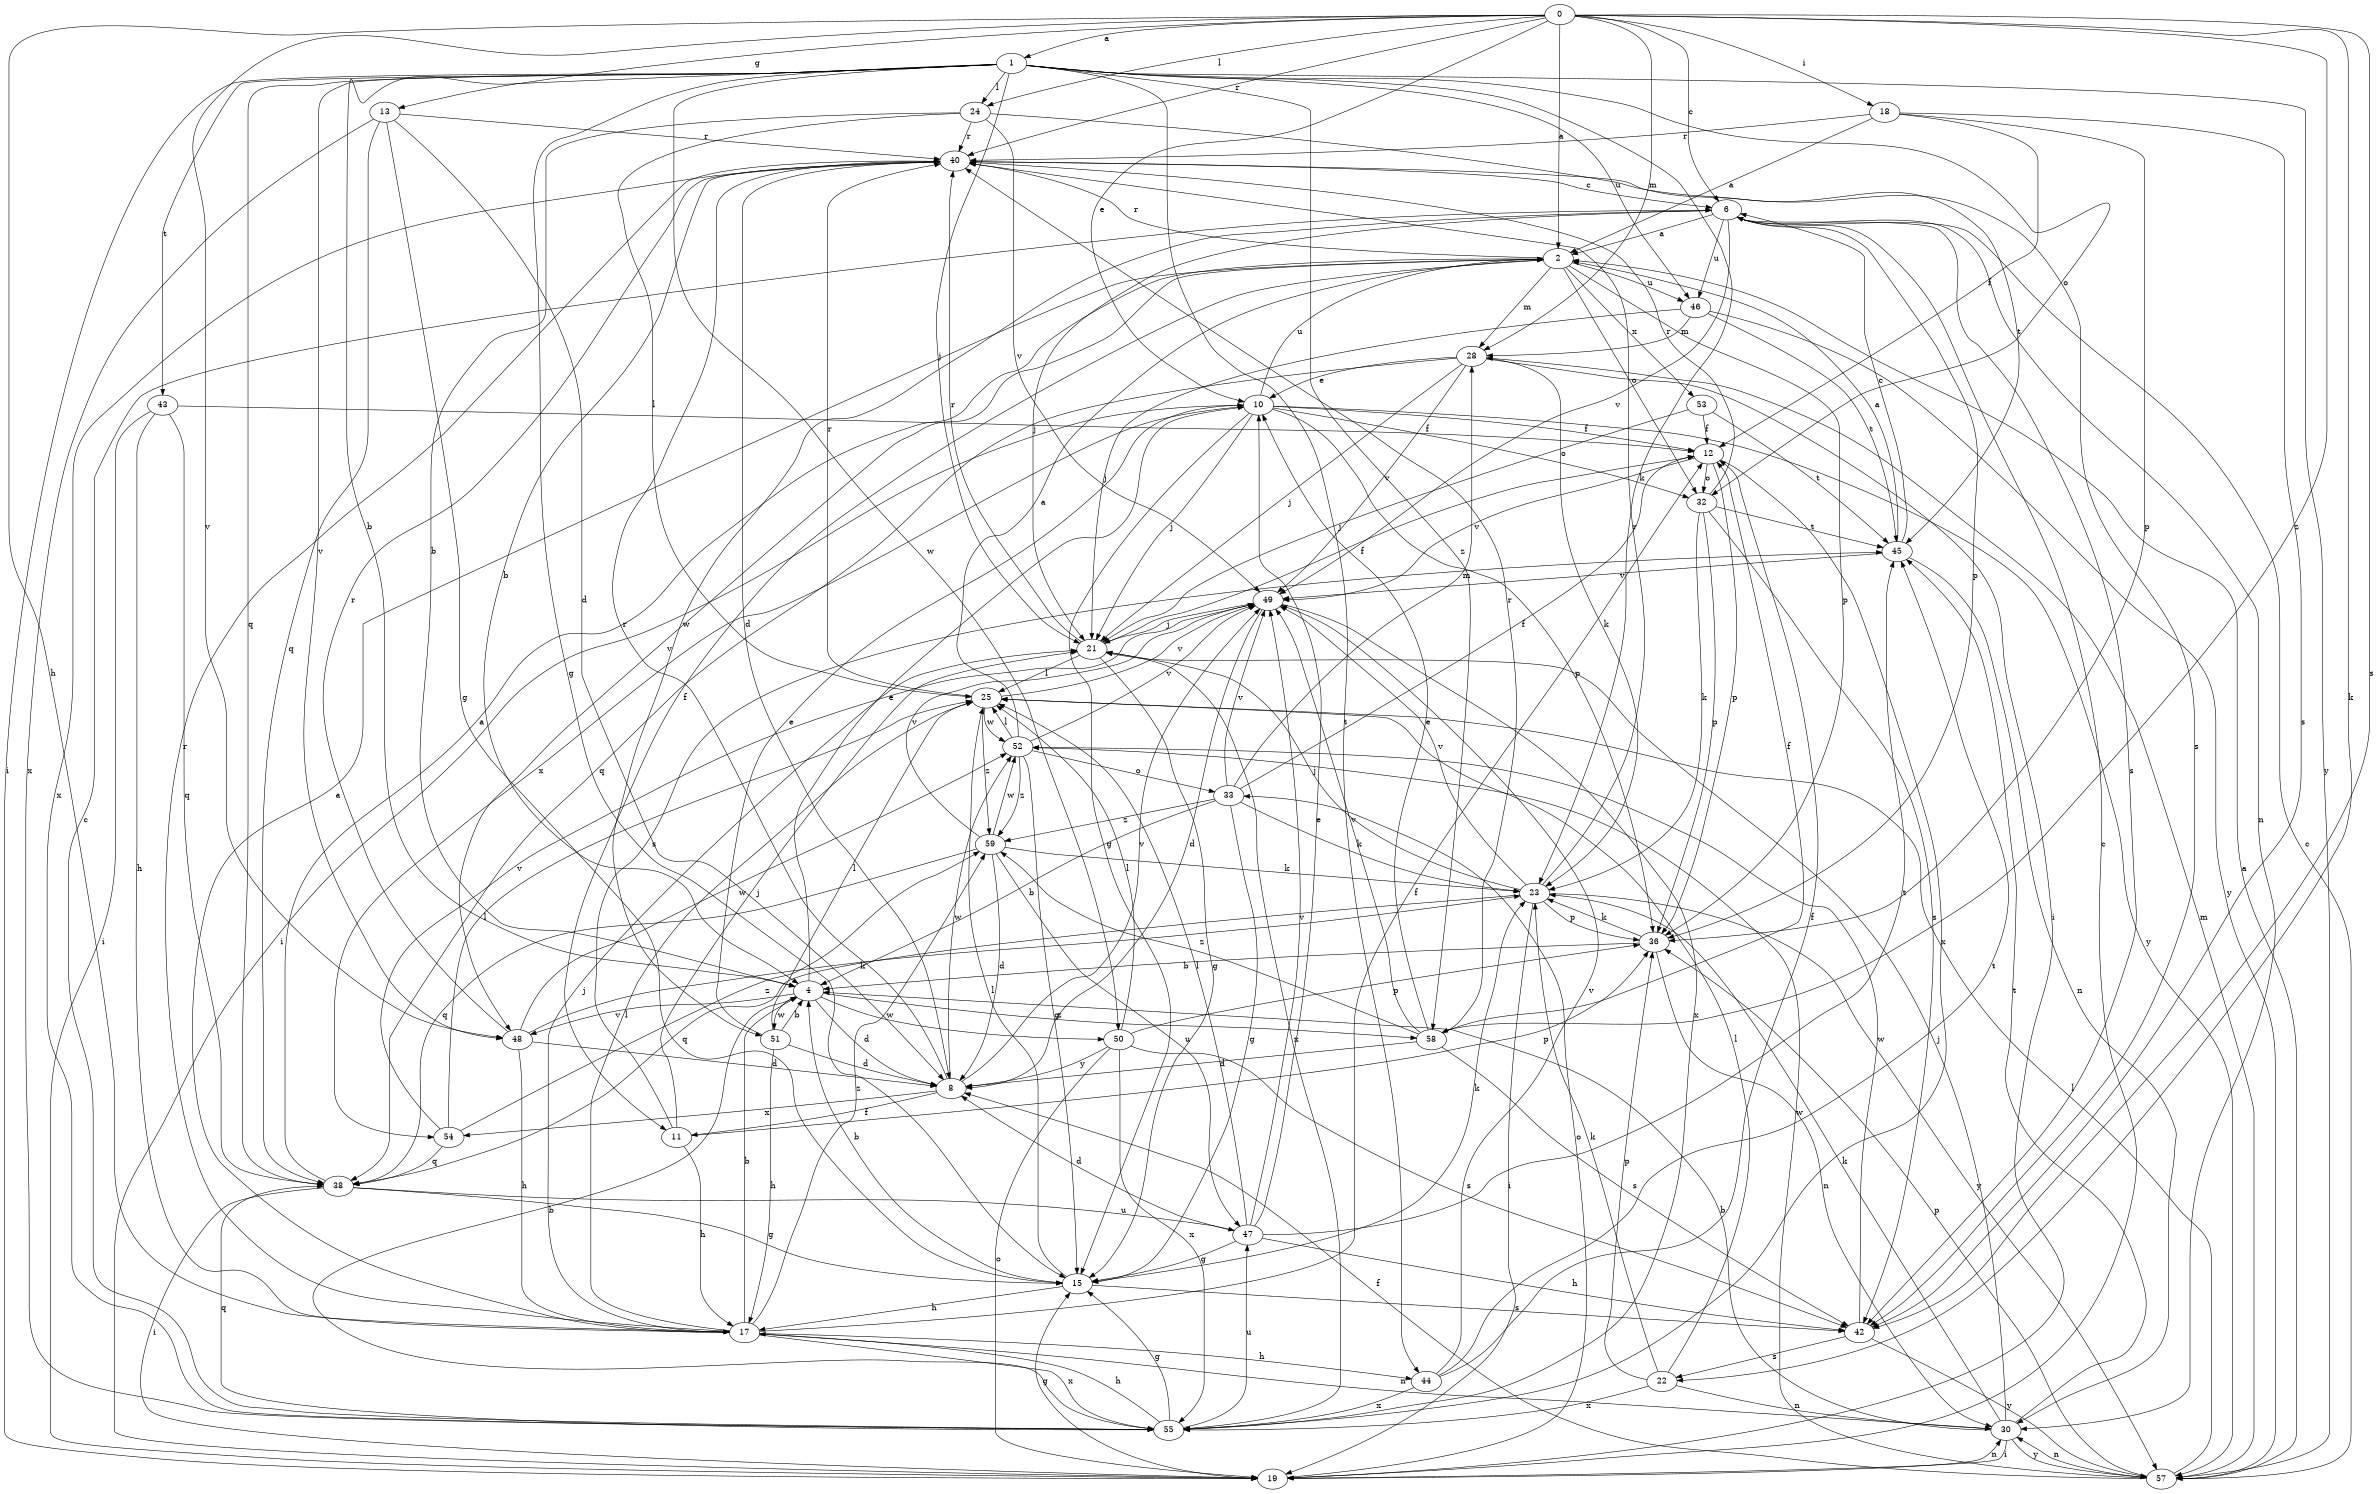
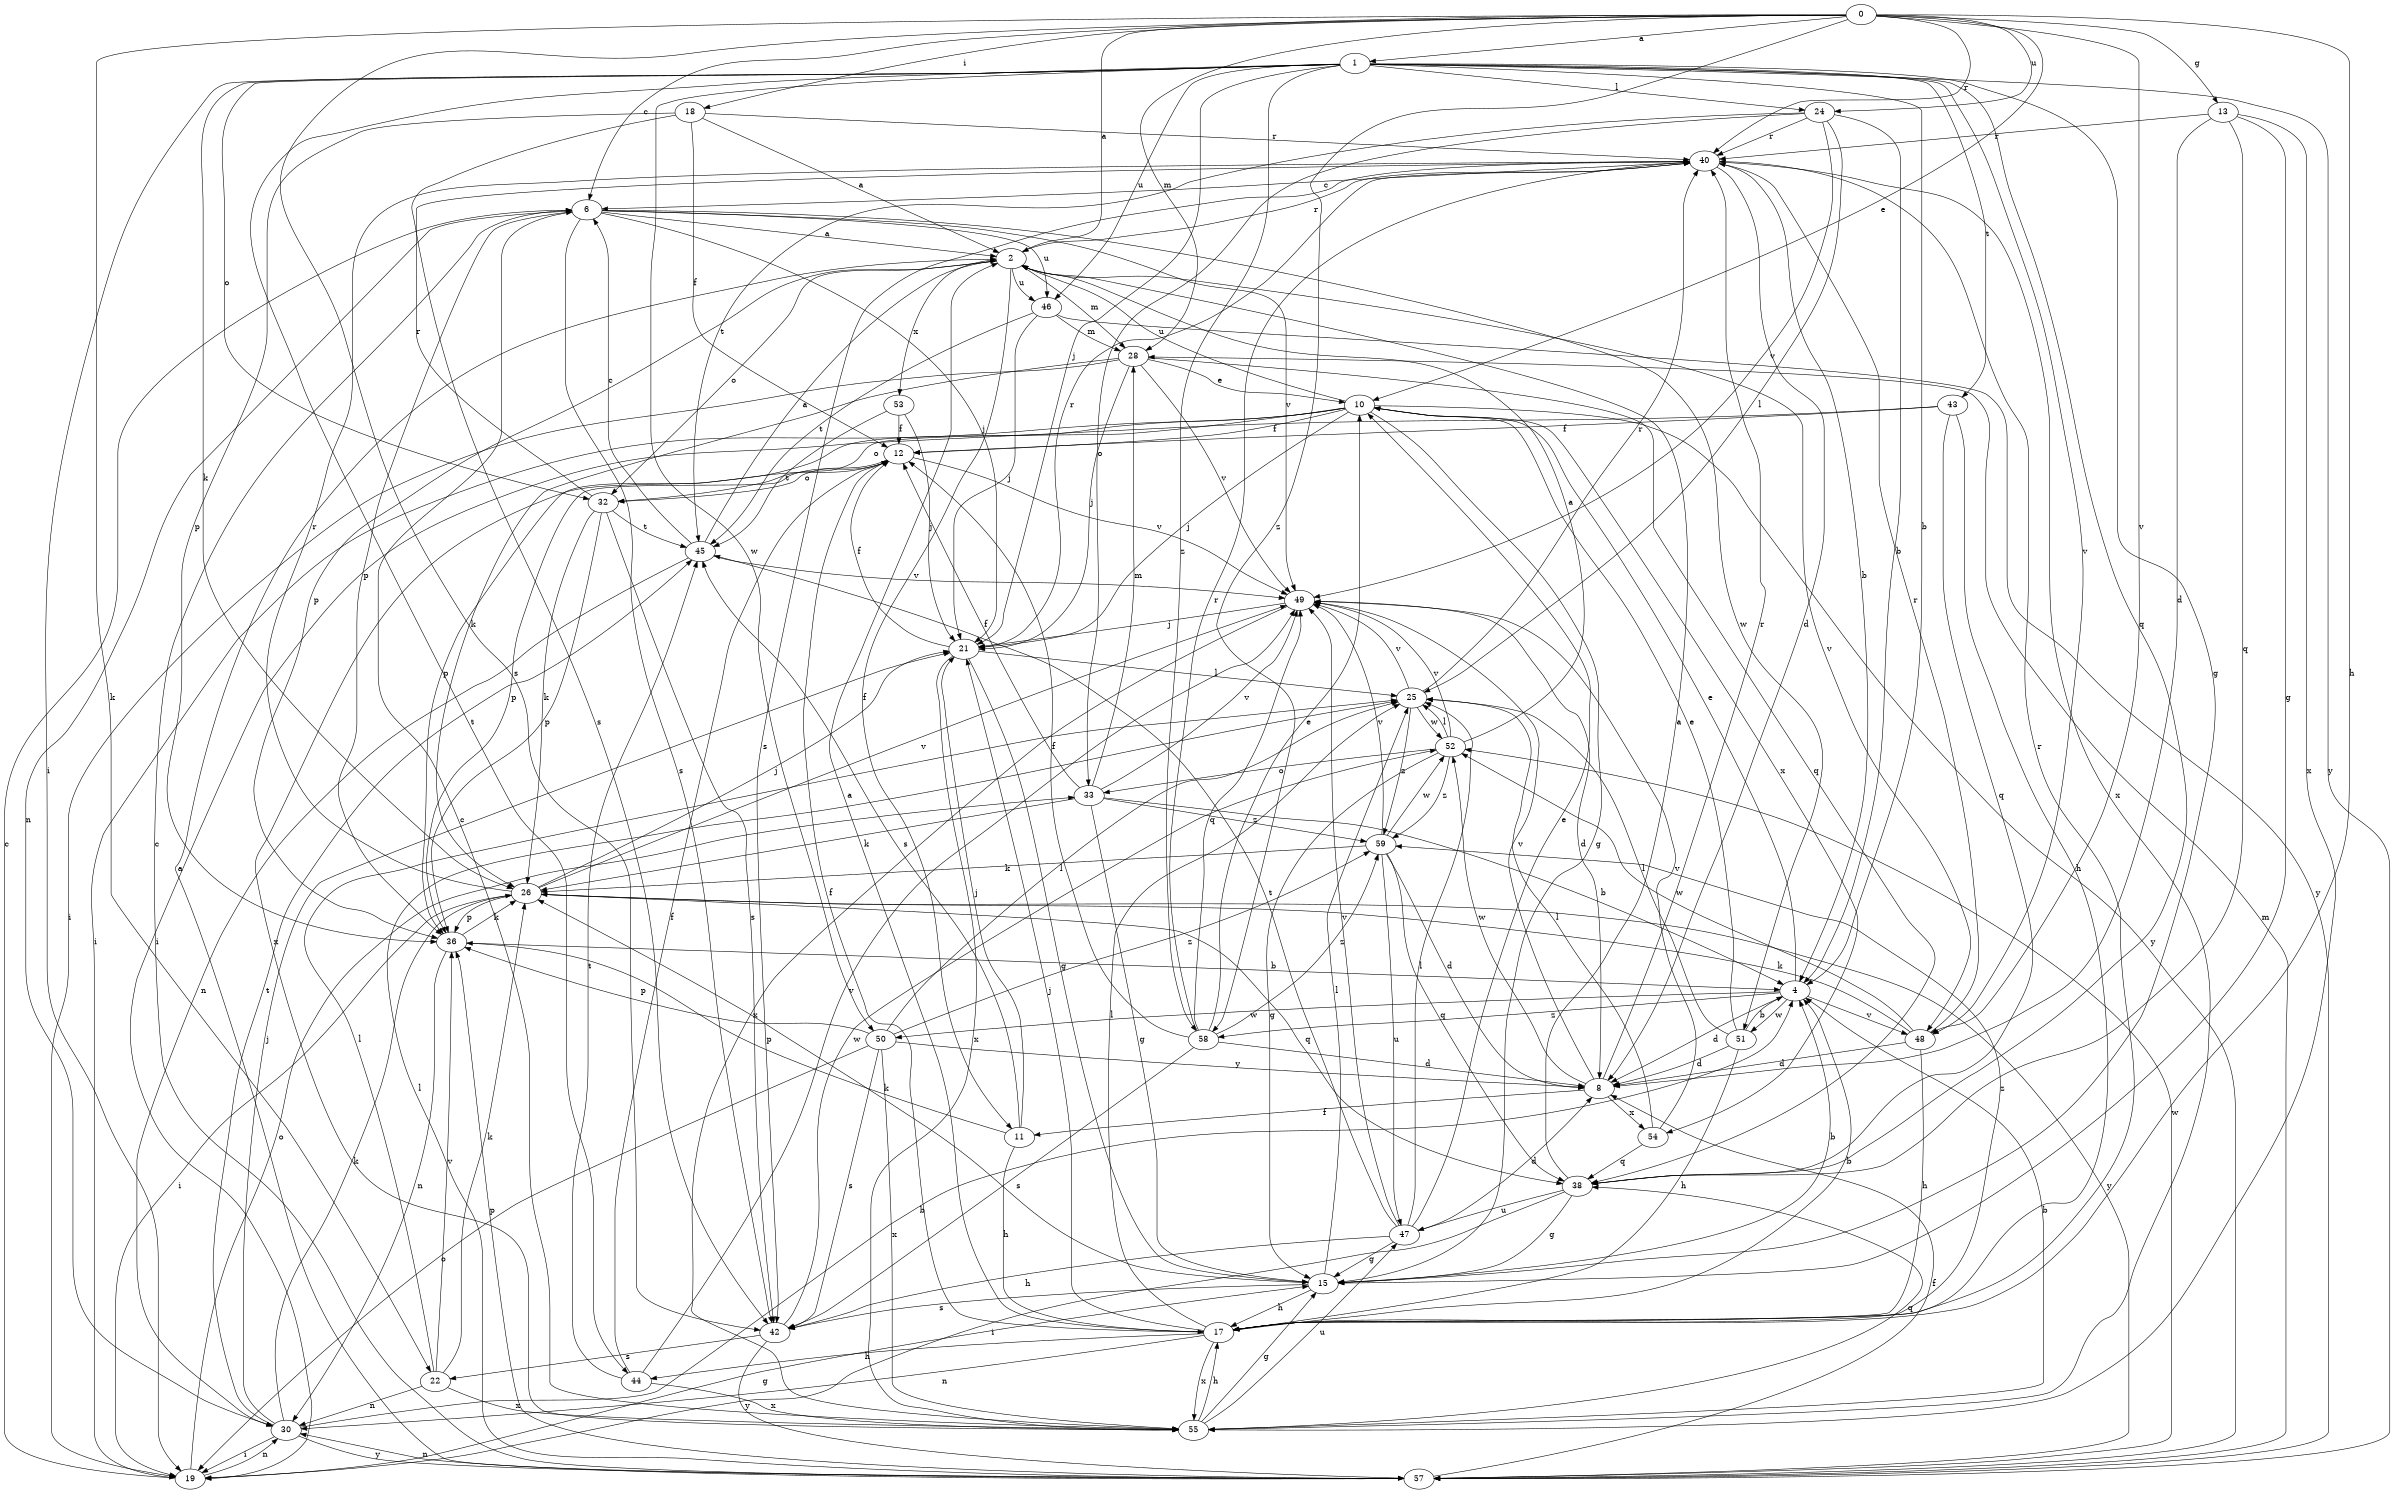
(1220, 63) -> (2034, 63)
none -> (1233, 238)
(1354, 820) -> (1213, 820)
(1535, 893) -> (526, 893)
(722, 999) -> (1131, 950)
(1627, 1162) -> (450, 1162)
